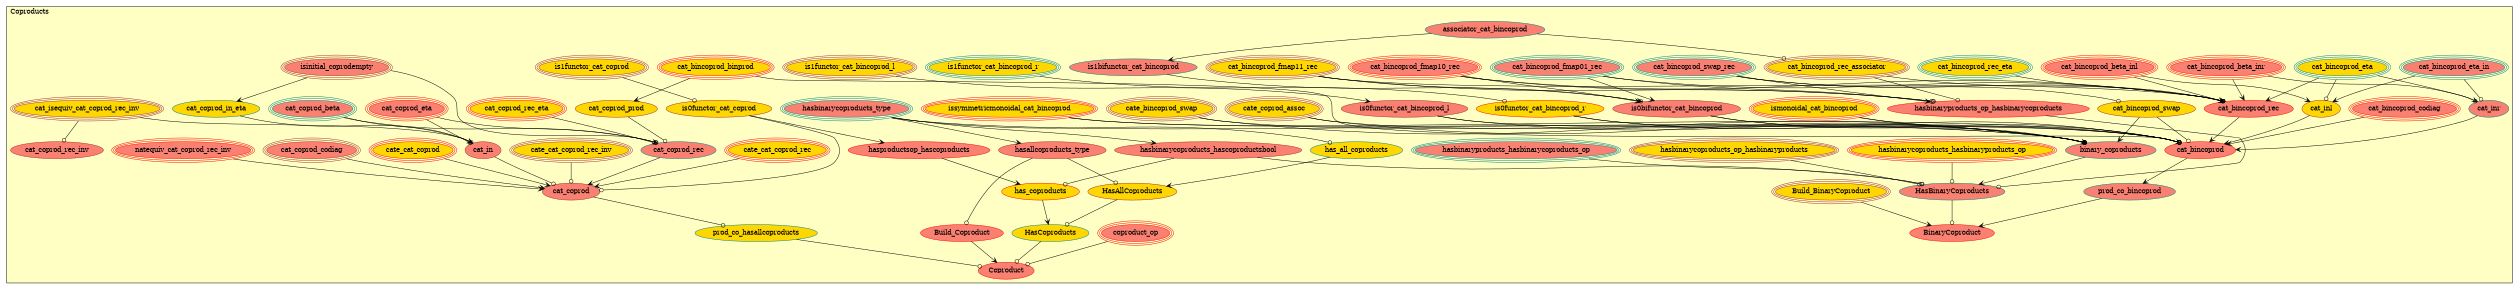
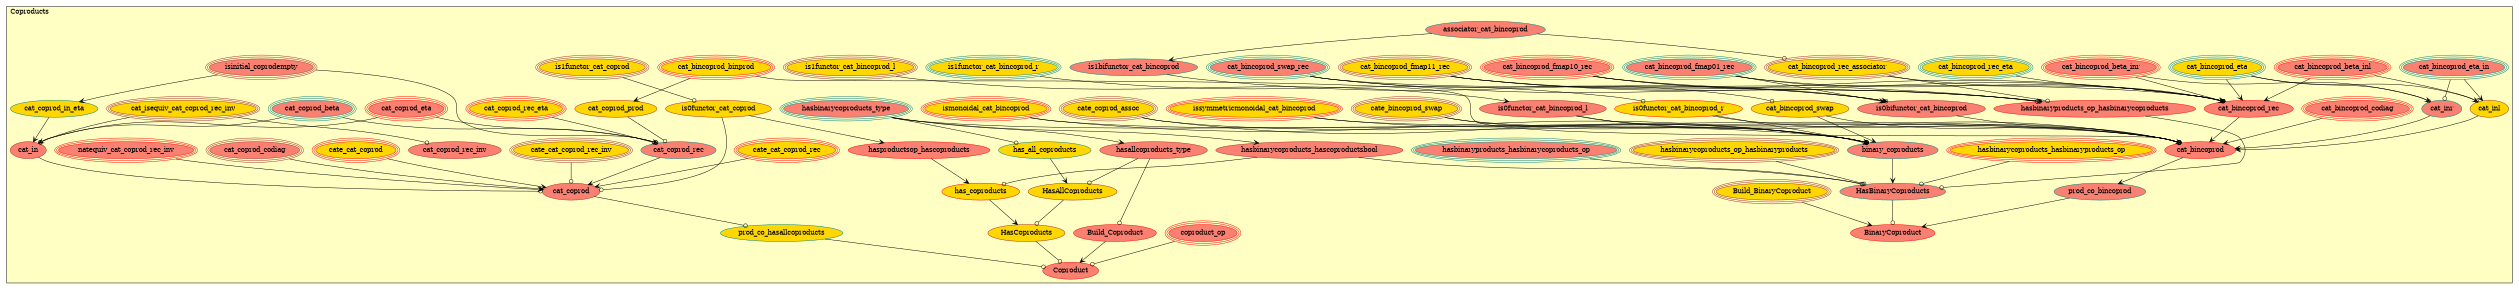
(1897, 128) -> none
(1050, 233) -> (1026, 233)
